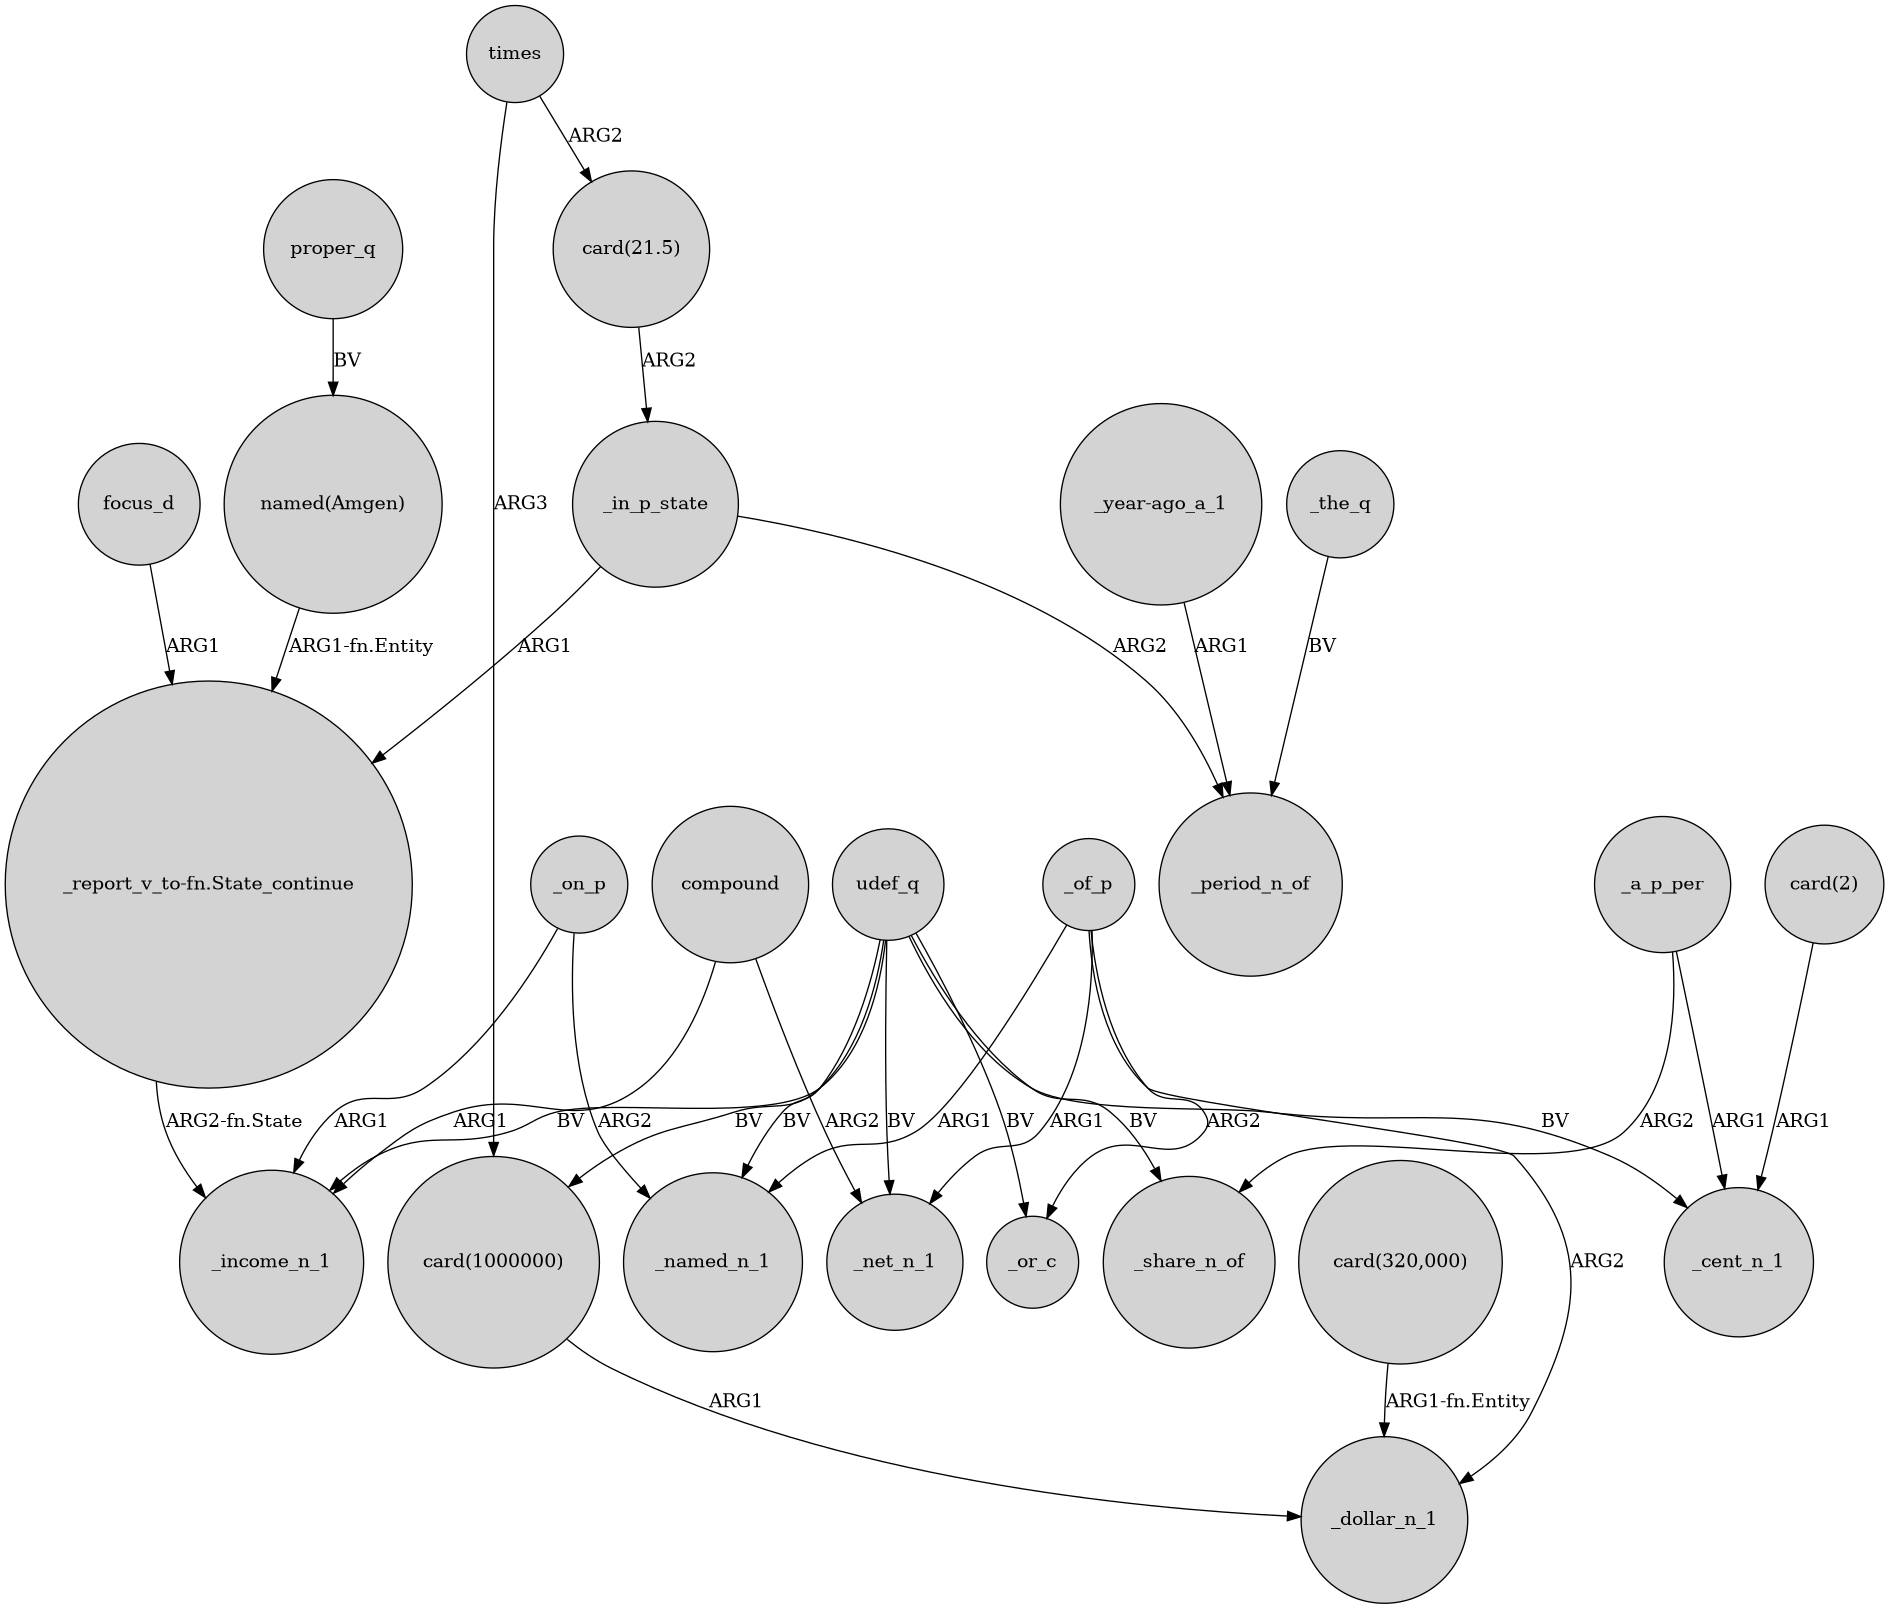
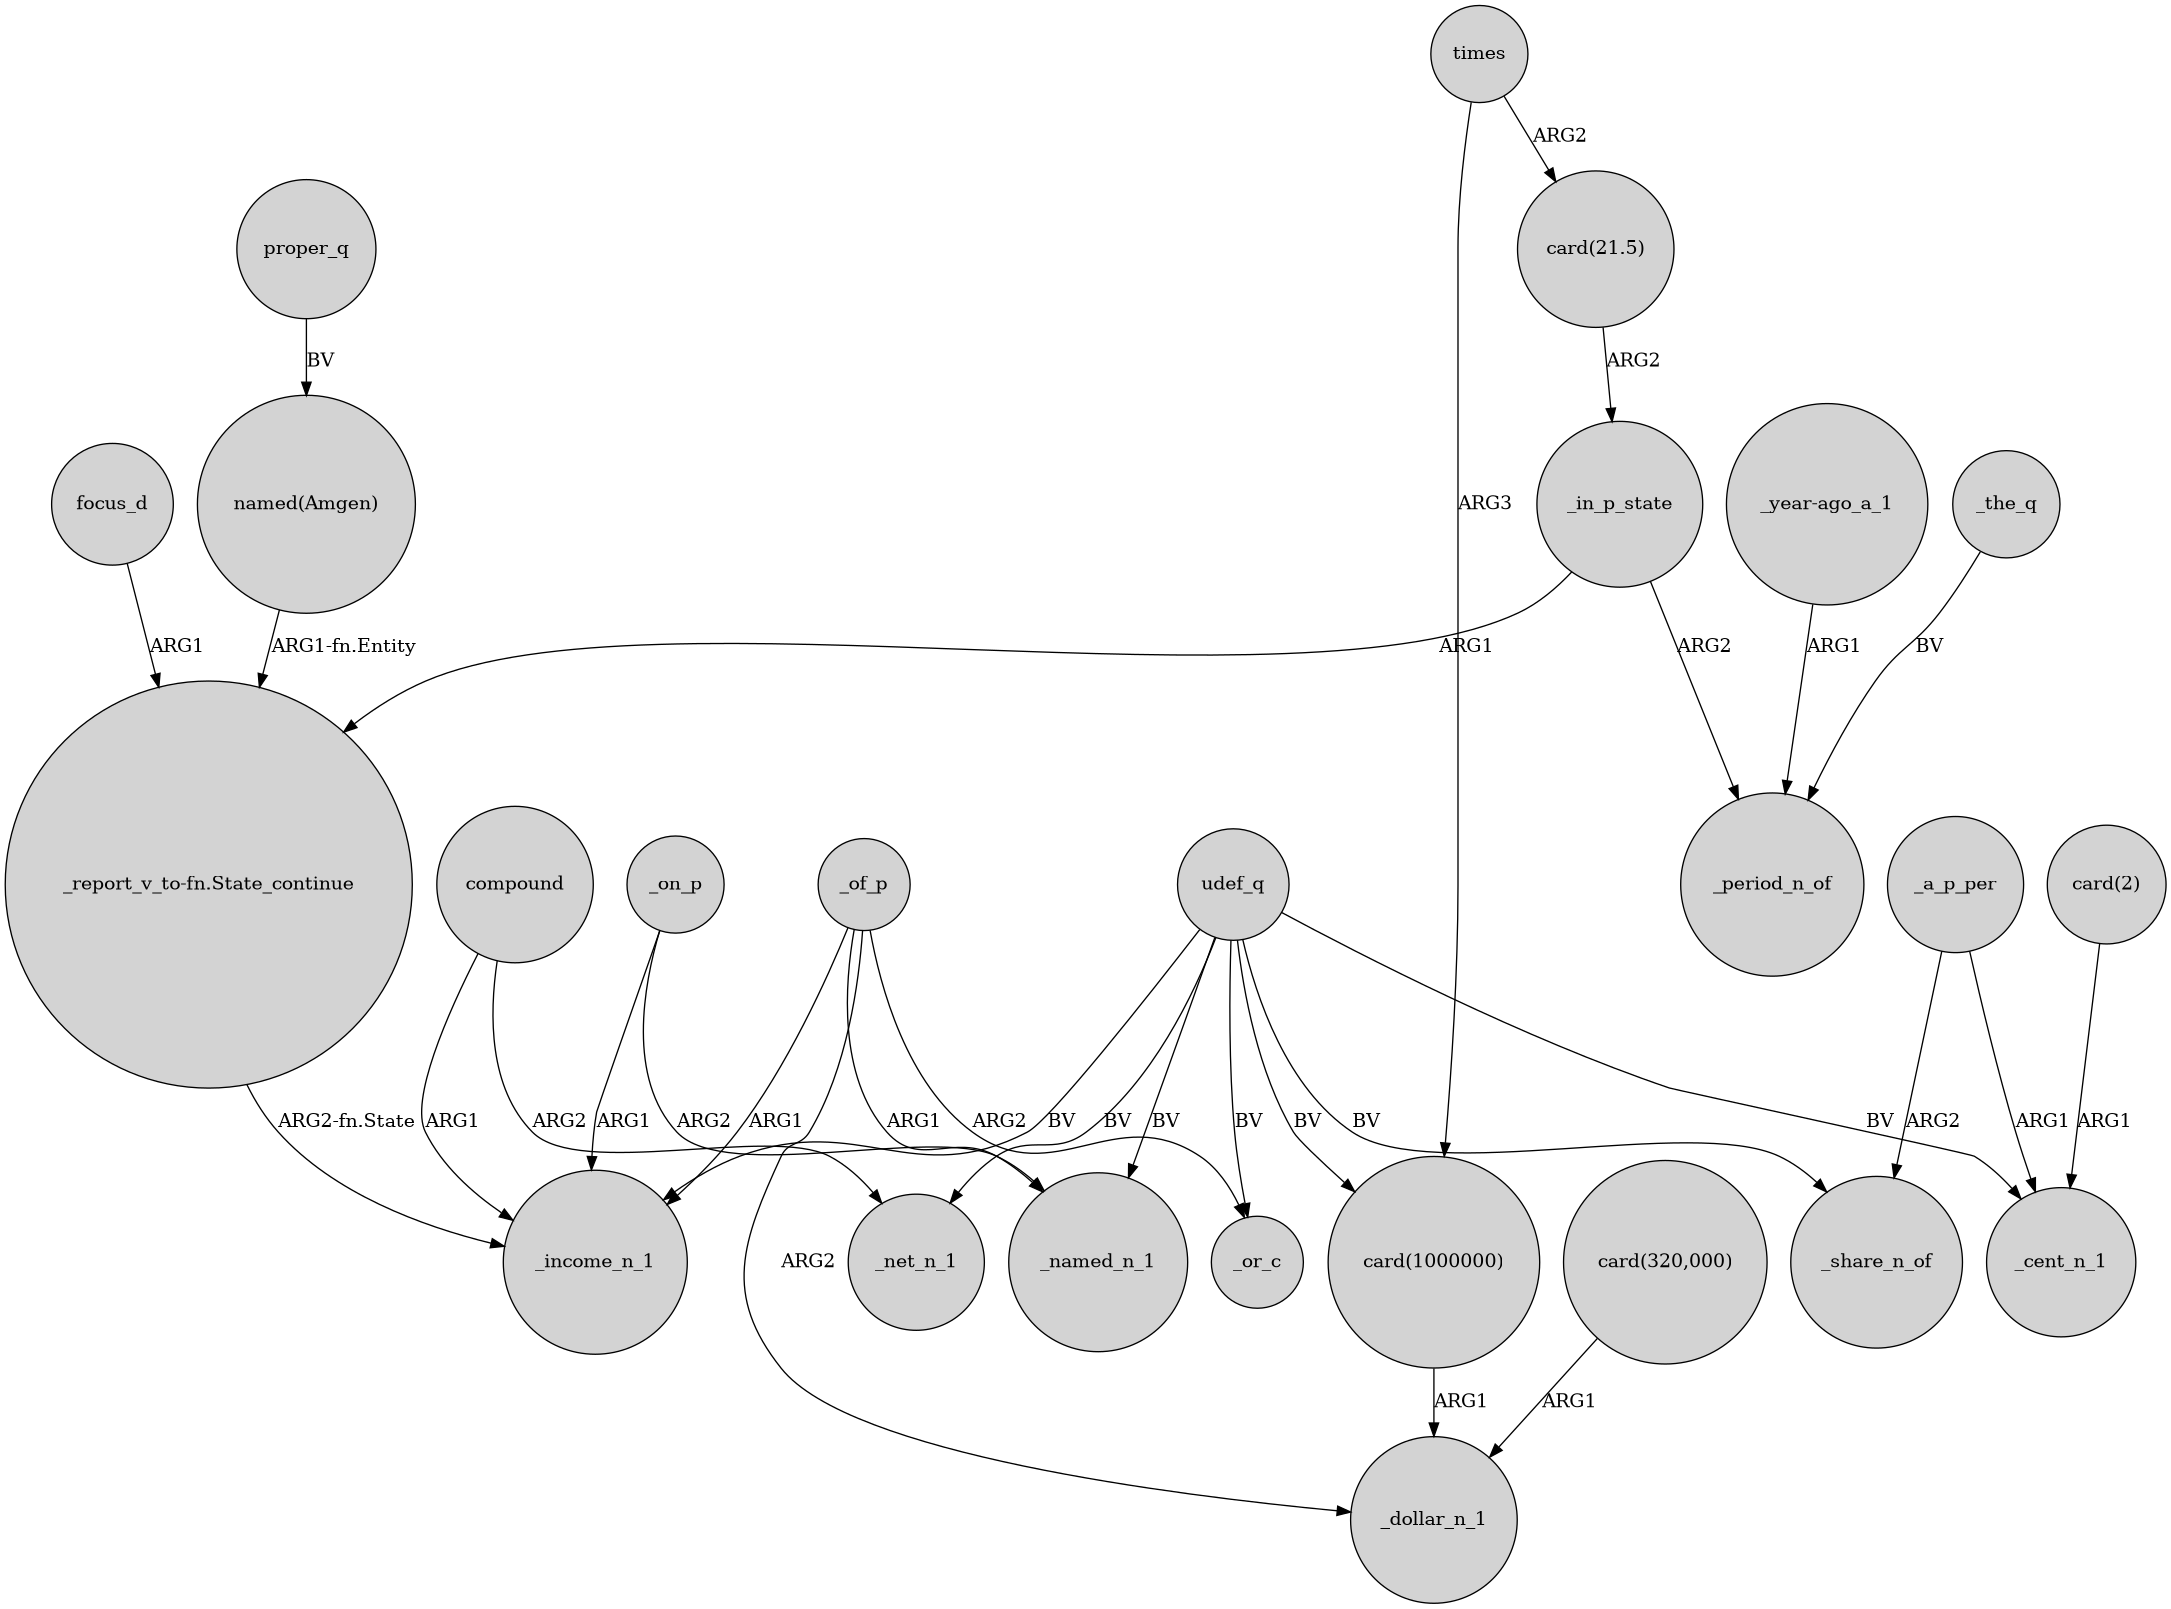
(1067, 1087) -> (778, 1071)
(1459, 1402) -> (1570, 1402)
